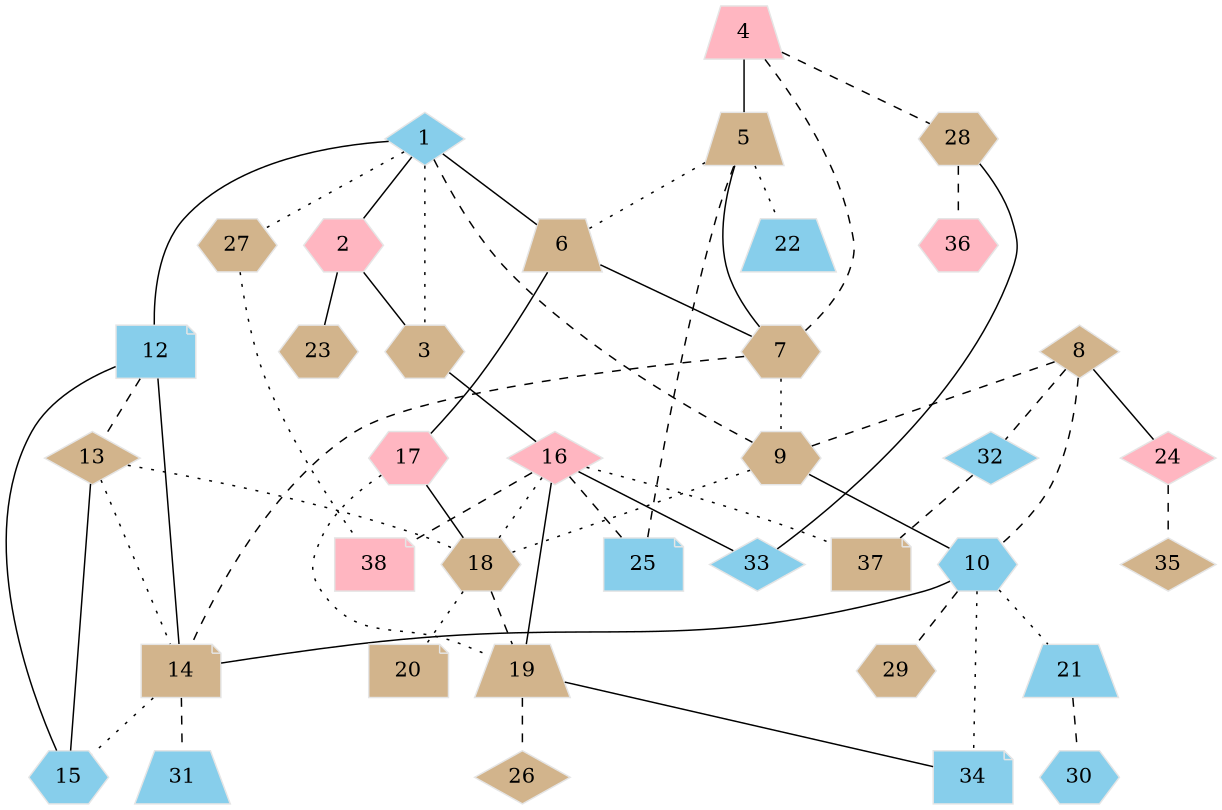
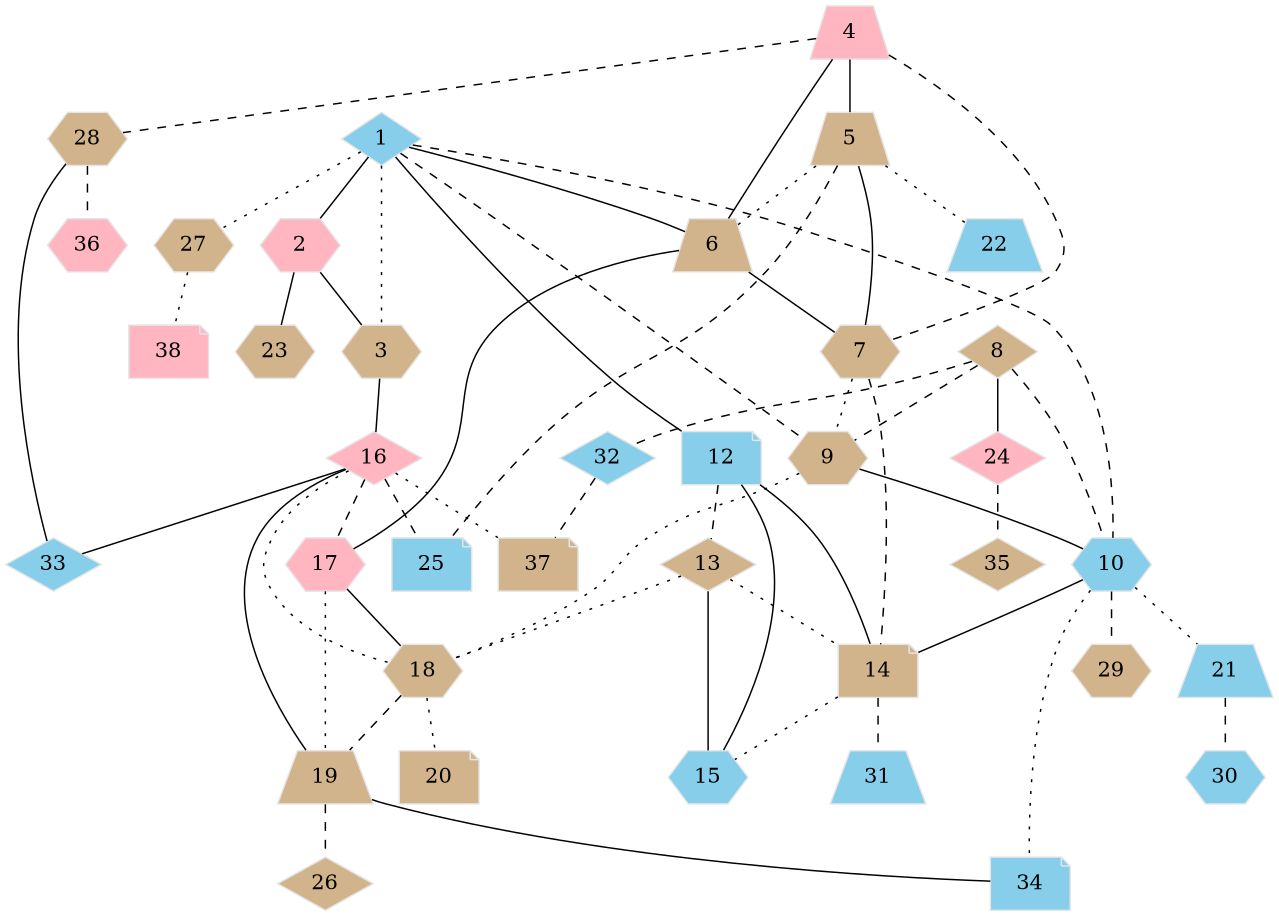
none -> (780, 138)
none -> (847, 245)
(474, 506) -> (351, 509)
